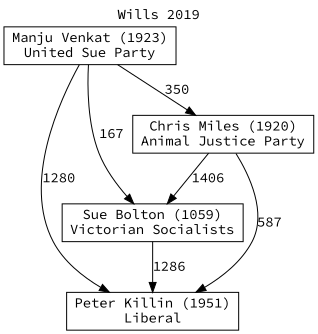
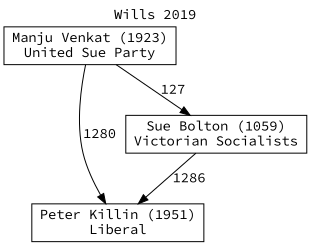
(111, 134) -> (173, 90)
(223, 134) -> none
